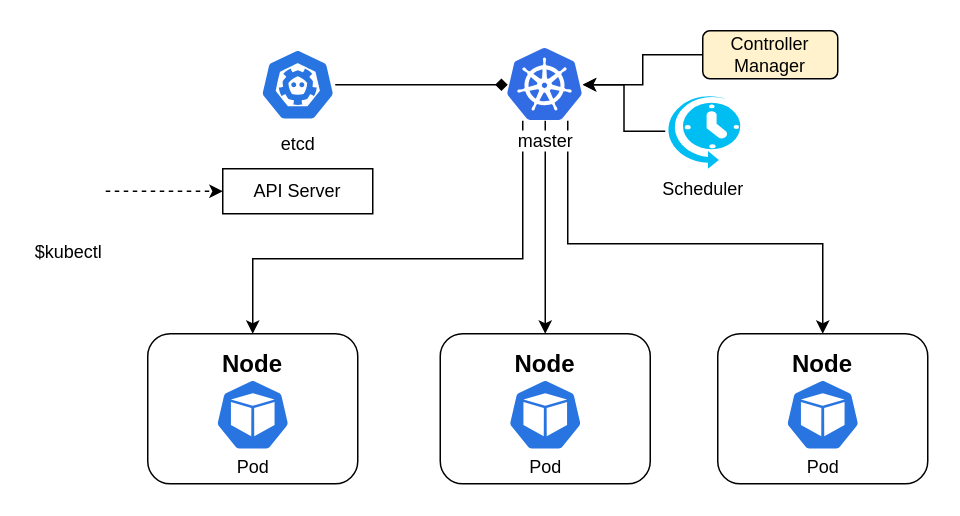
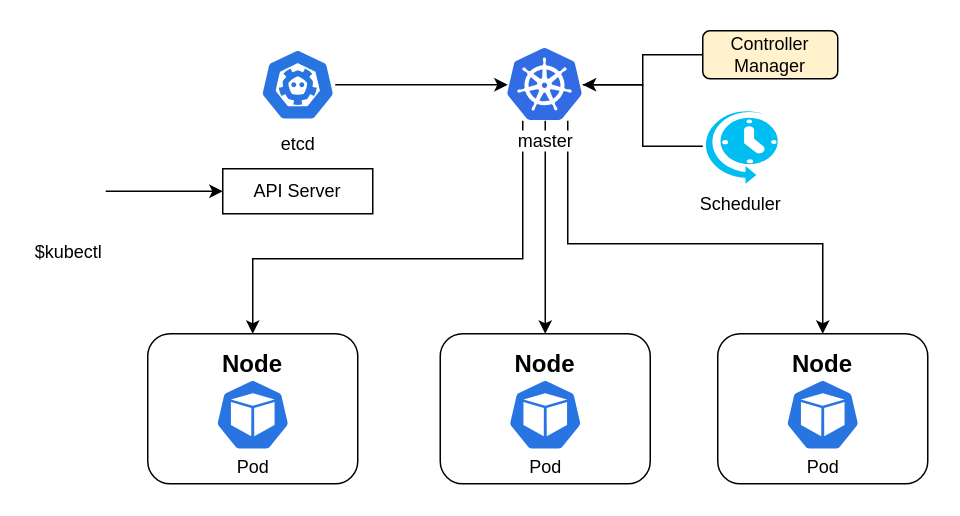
(643, 82) -> (584, 85)
(495, 85) -> (496, 85)
(703, 131) -> (740, 146)
(160, 191) -> (160, 191)
